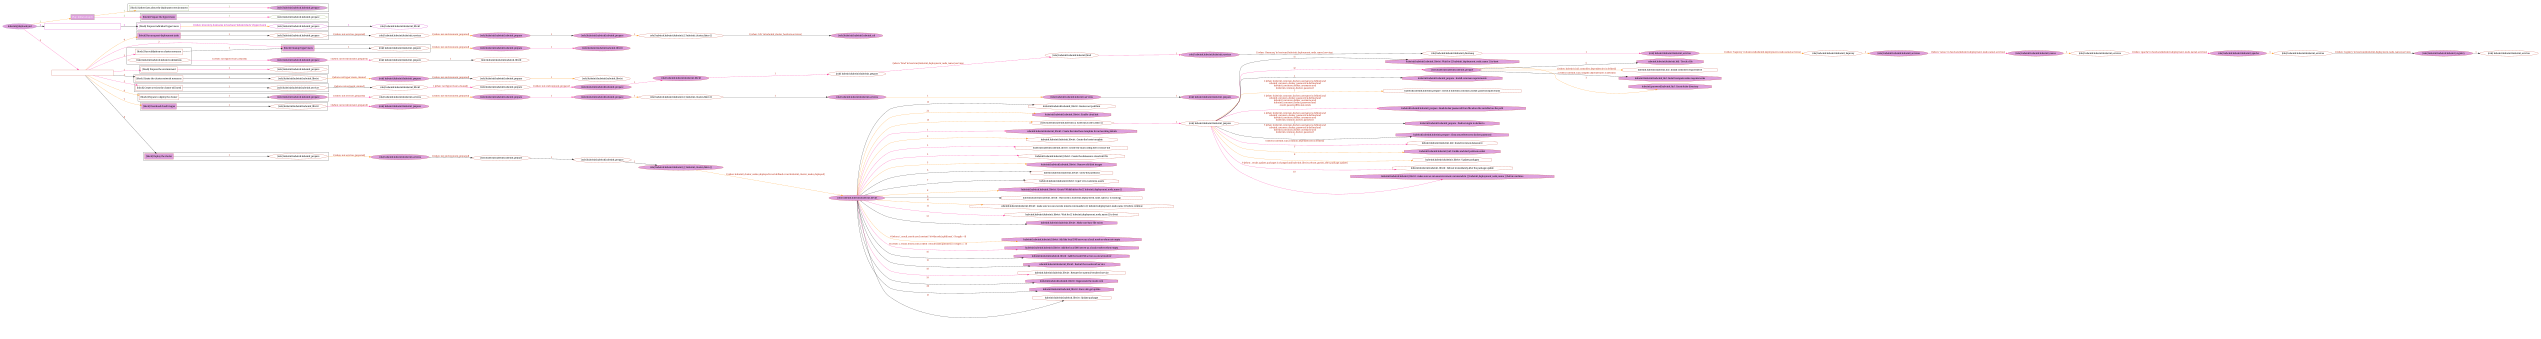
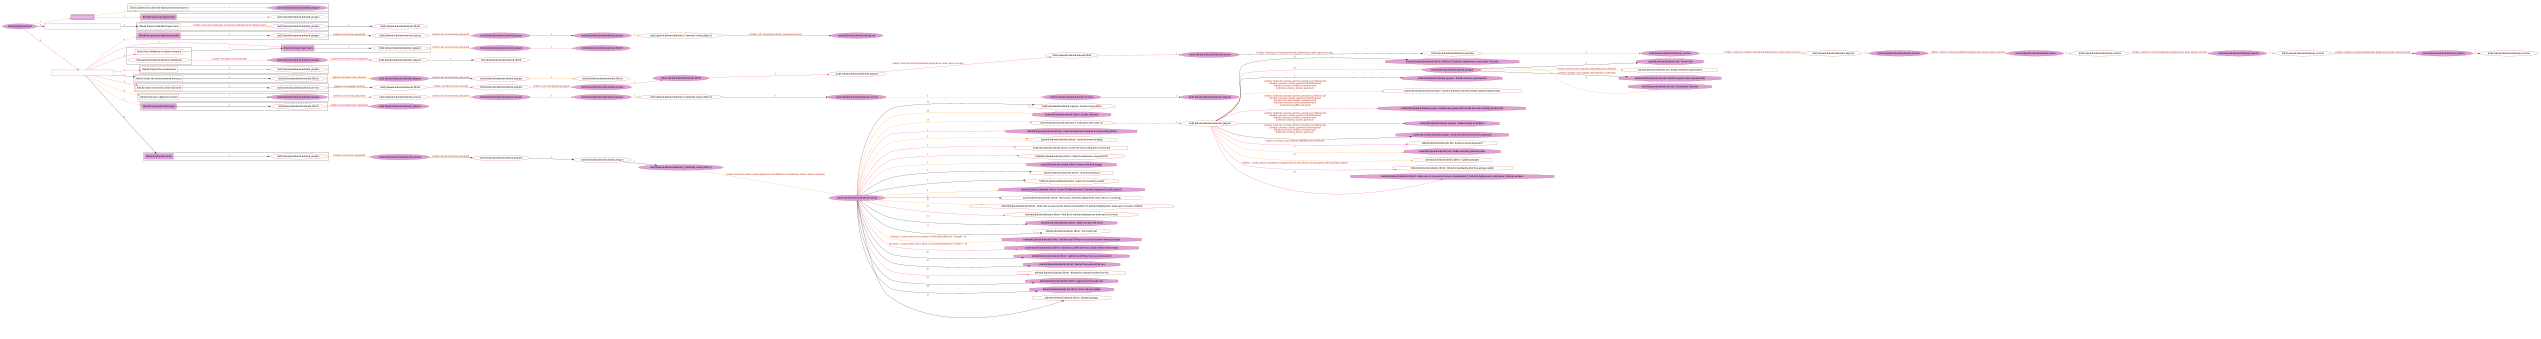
(1072, 106) -> (1072, 106)
none -> (1072, 231)
